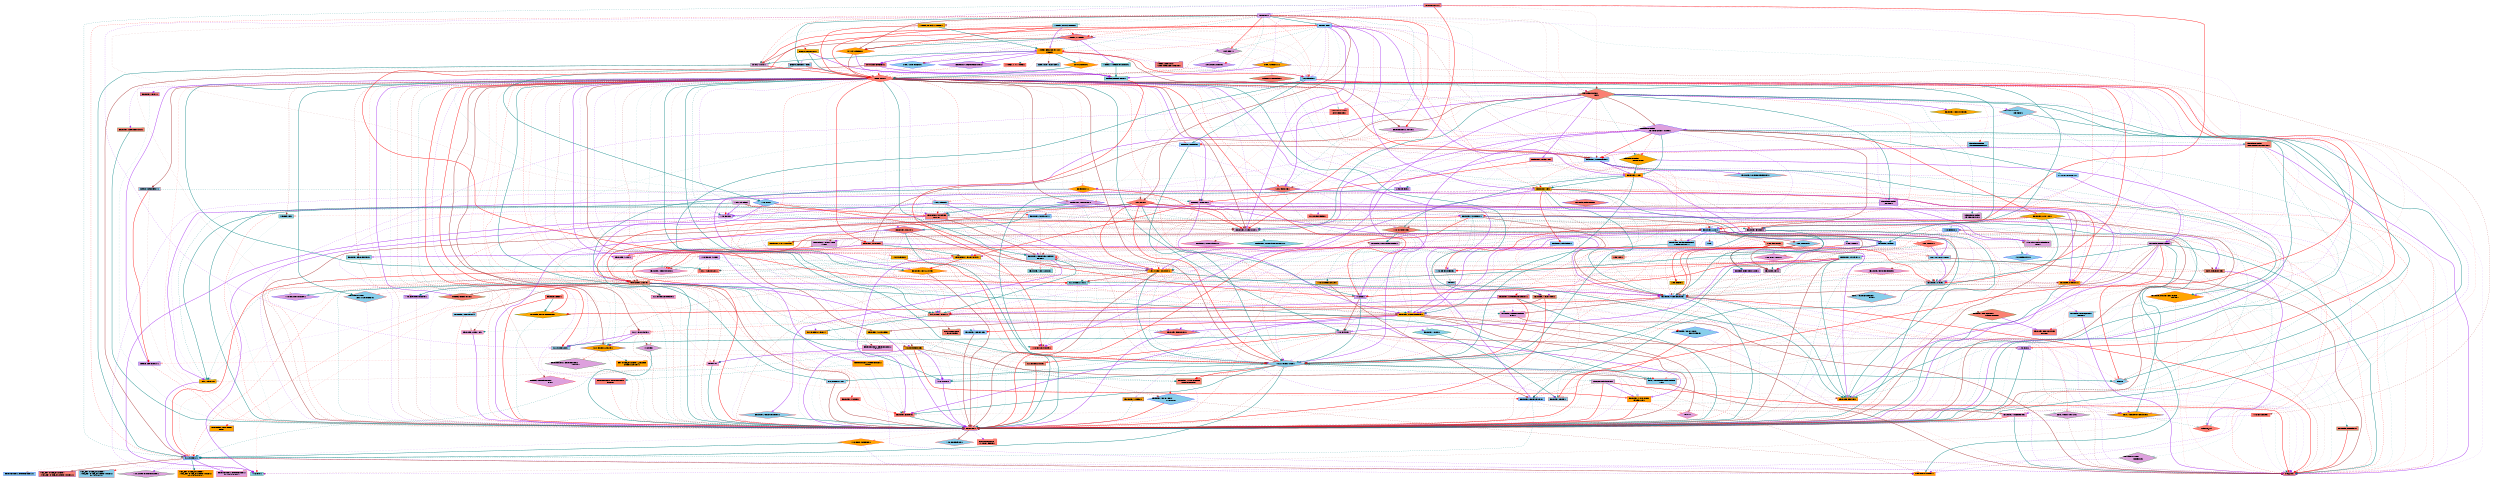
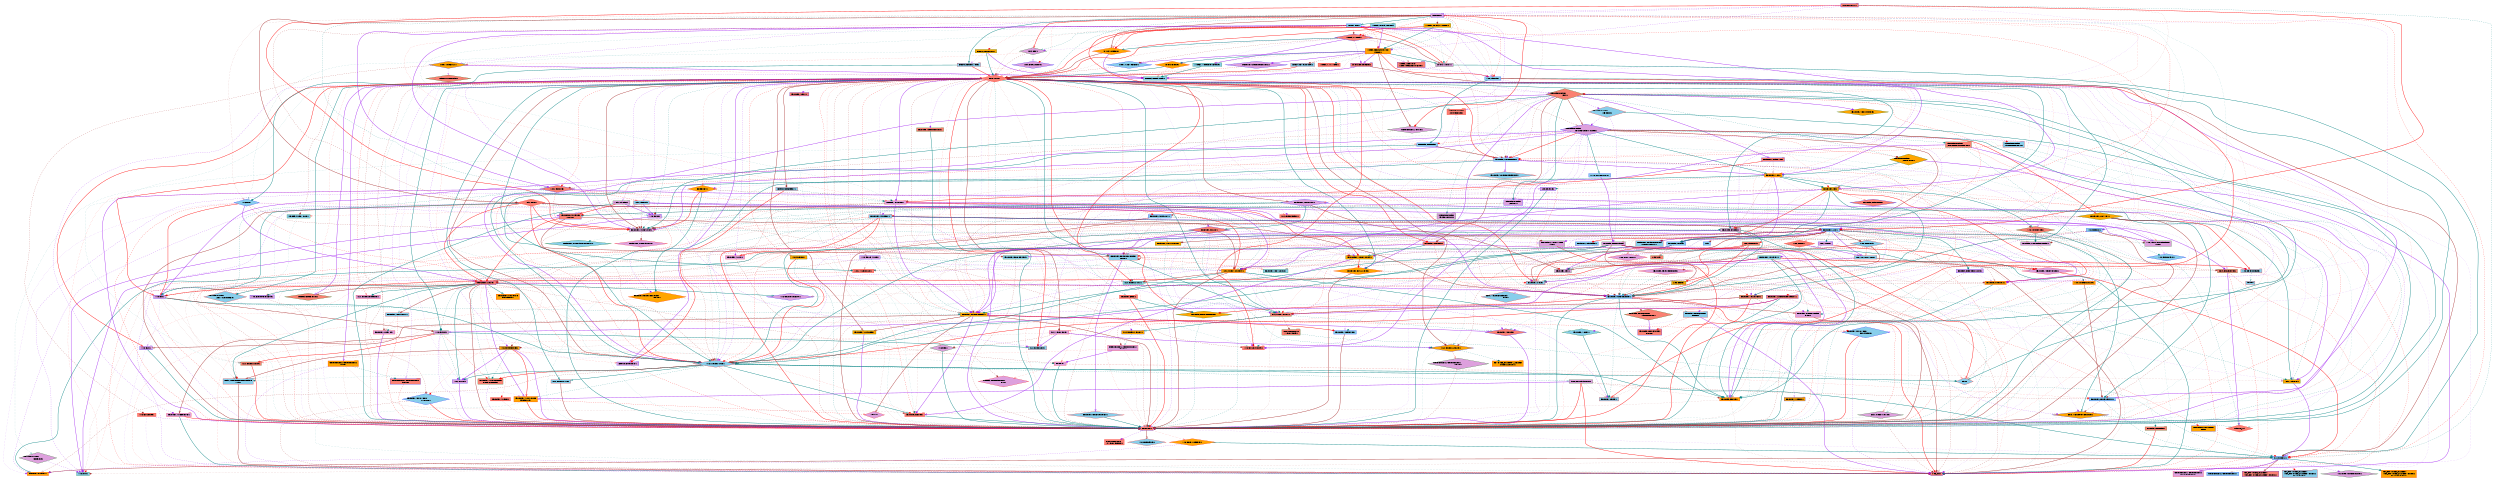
(818, 72) -> (1154, 74)
(286, 216) -> (299, 216)
(1419, 235) -> (1405, 290)
(639, 283) -> (485, 283)
(1327, 283) -> (2084, 283)
none -> (508, 297)
(1177, 332) -> (1506, 332)
